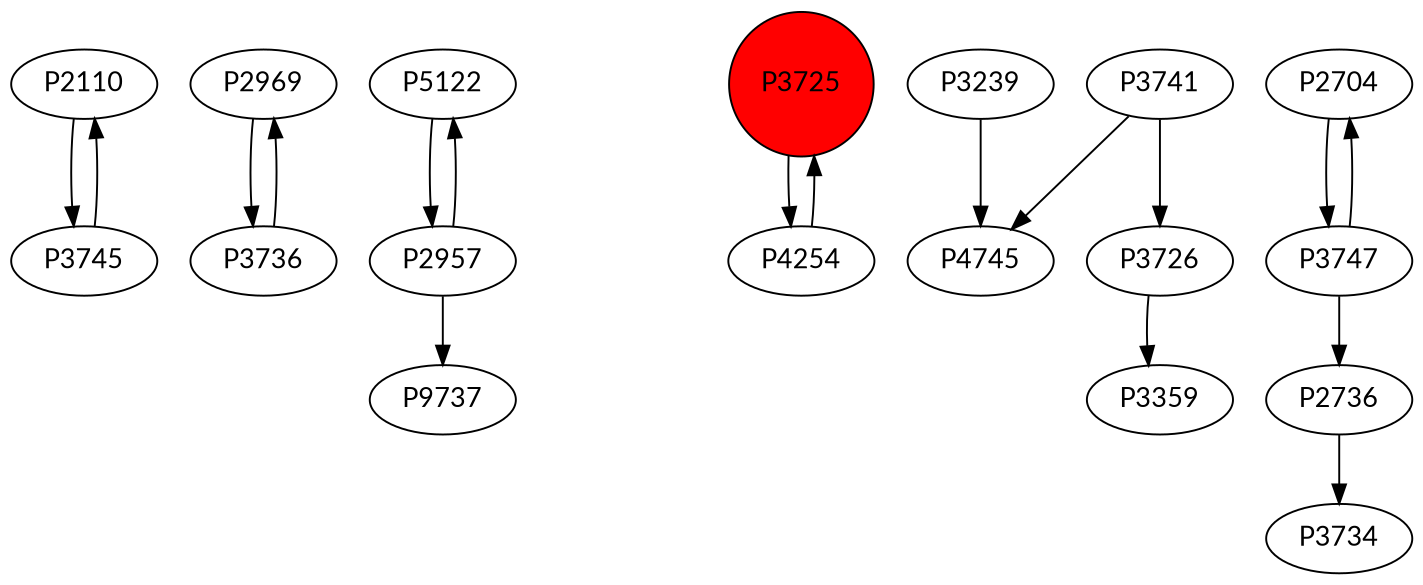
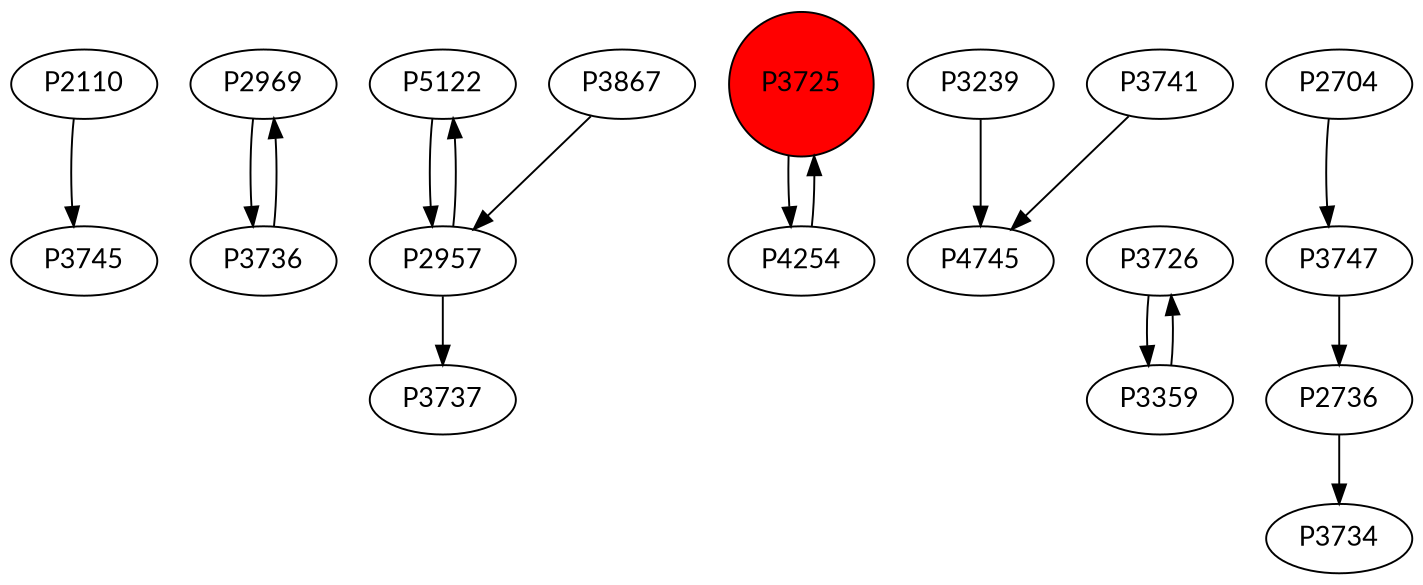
none -> (622, 84)
(1160, 163) -> (1173, 340)
(97, 182) -> none
(1352, 182) -> none
(443, 400) -> (443, 400)
